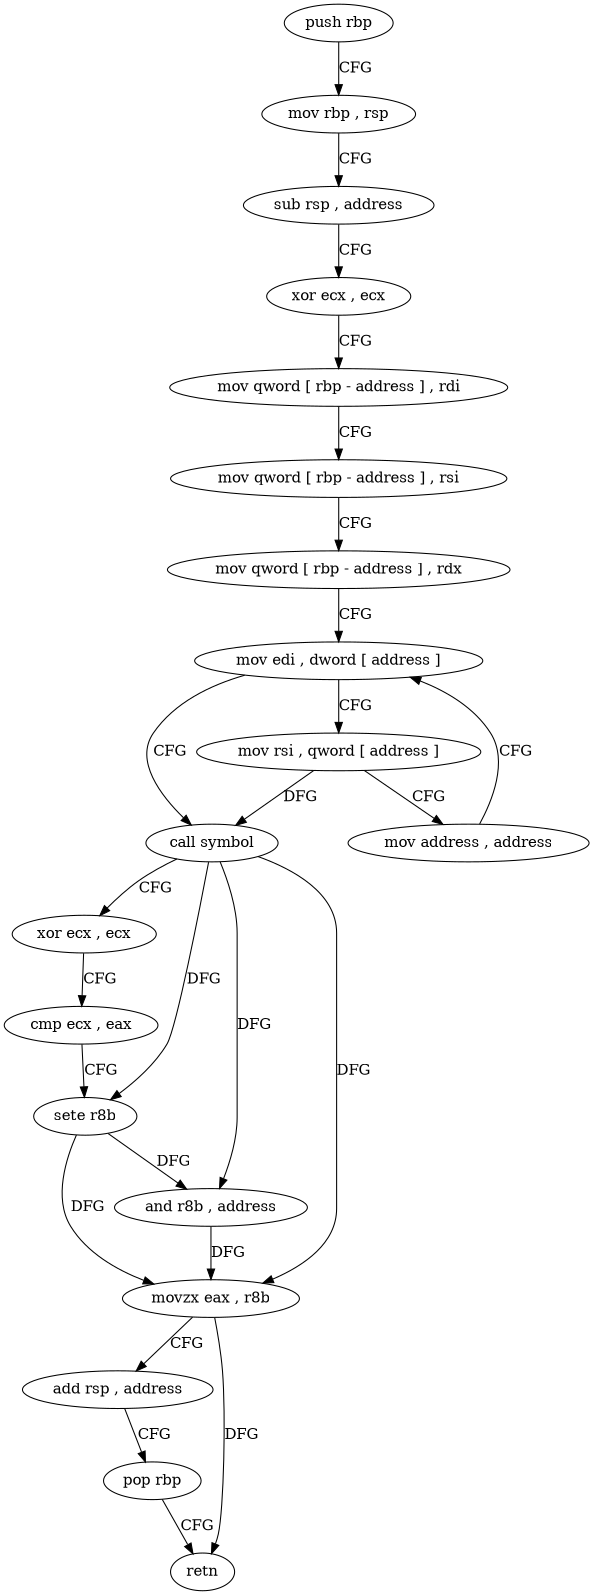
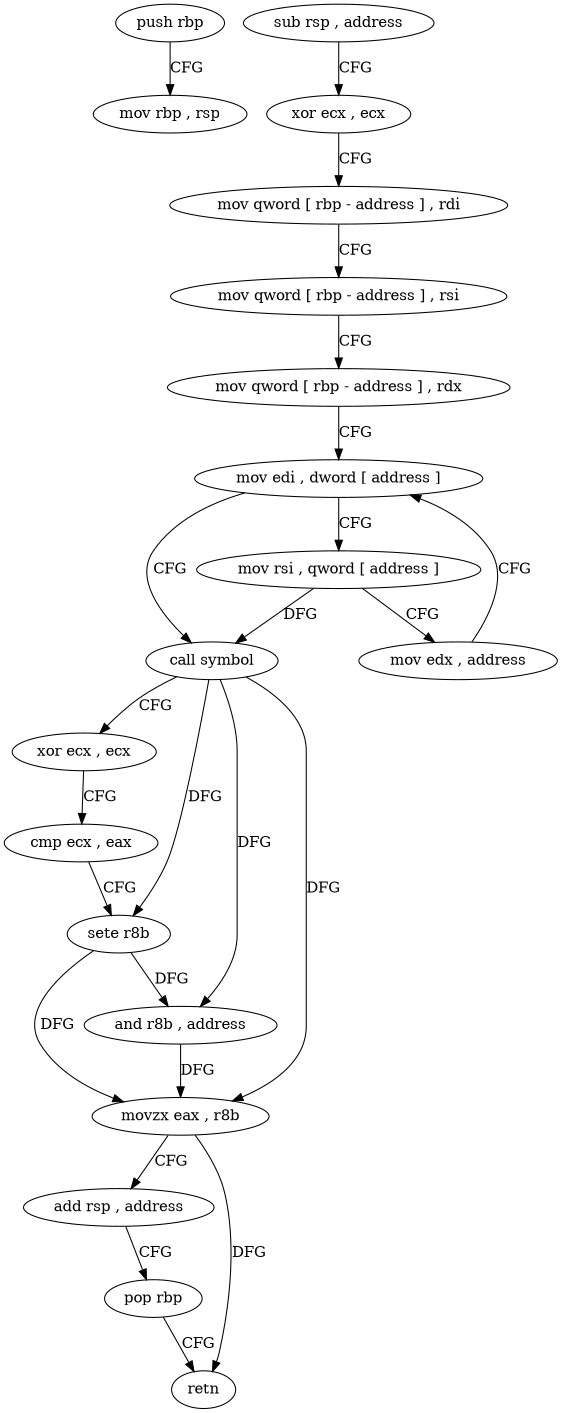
(339, 154) -> none
(469, 843) -> (458, 661)
